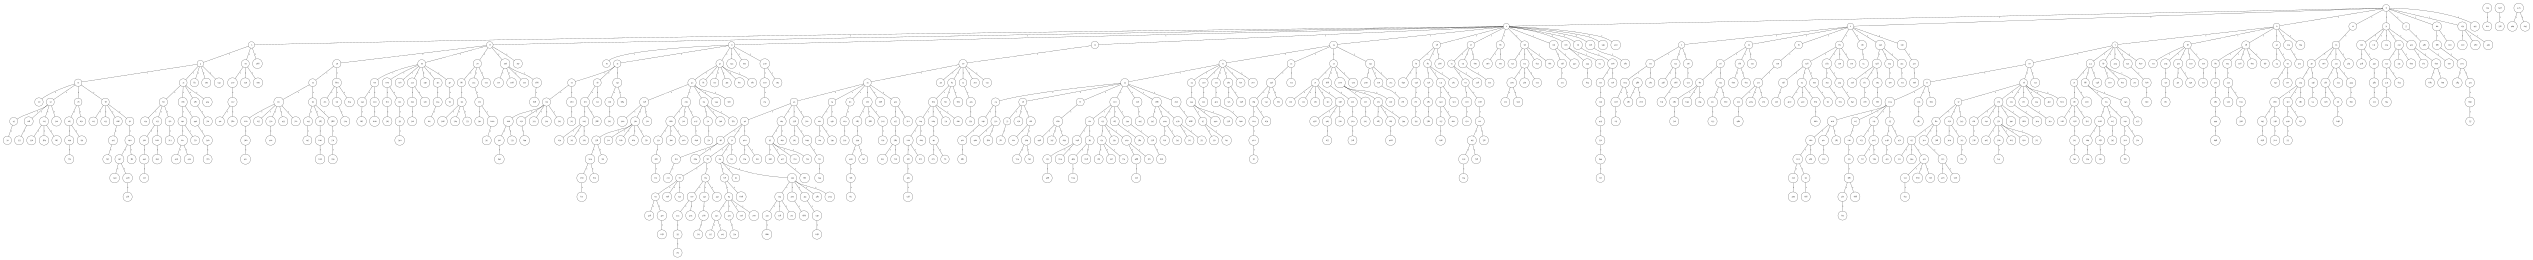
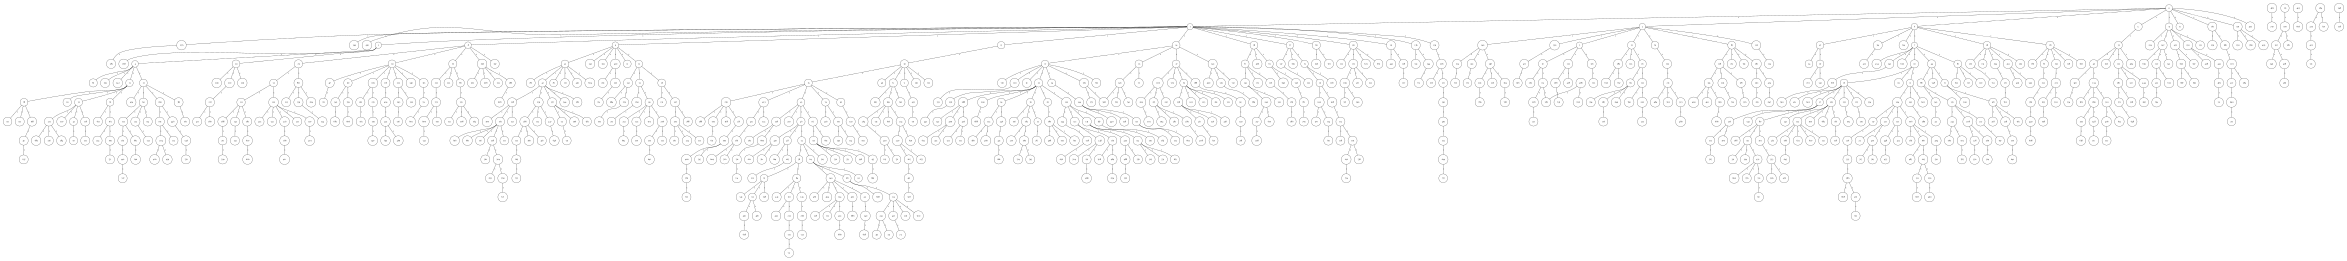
(2415, 35) -> none
(873, 92) -> (726, 112)
(1216, 92) -> none
(1262, 92) -> (1112, 93)
none -> (385, 102)
(118, 111) -> none
(546, 111) -> (636, 131)
none -> (1324, 112)
